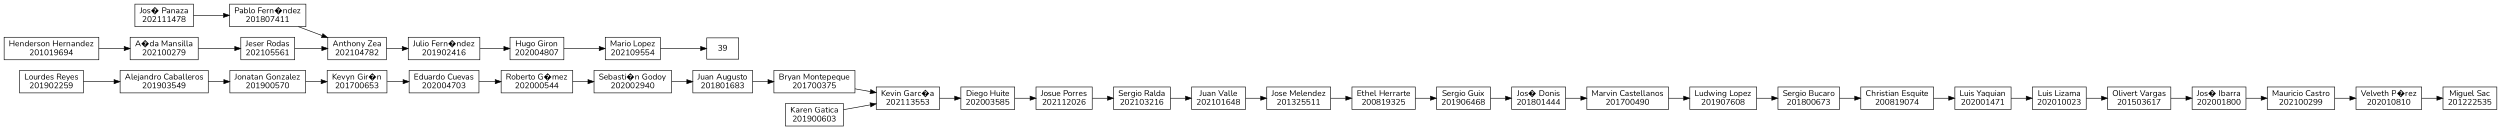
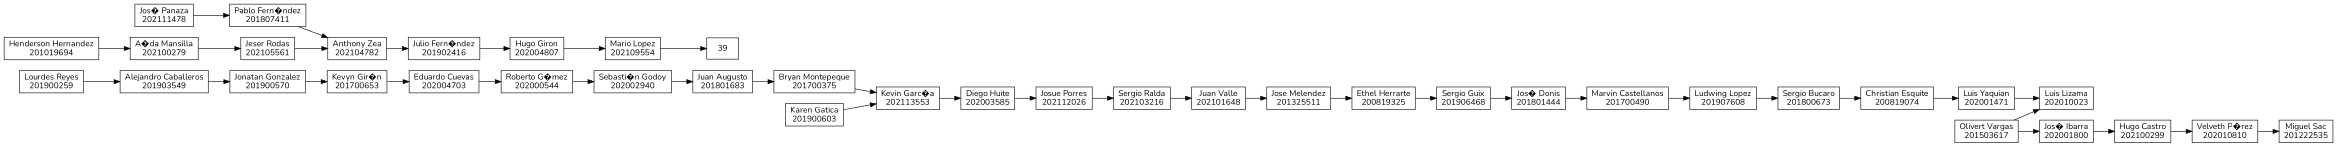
(51, 82) -> (51, 82)
(2094, 98) -> (2024, 116)
(2301, 98) -> (2143, 131)
